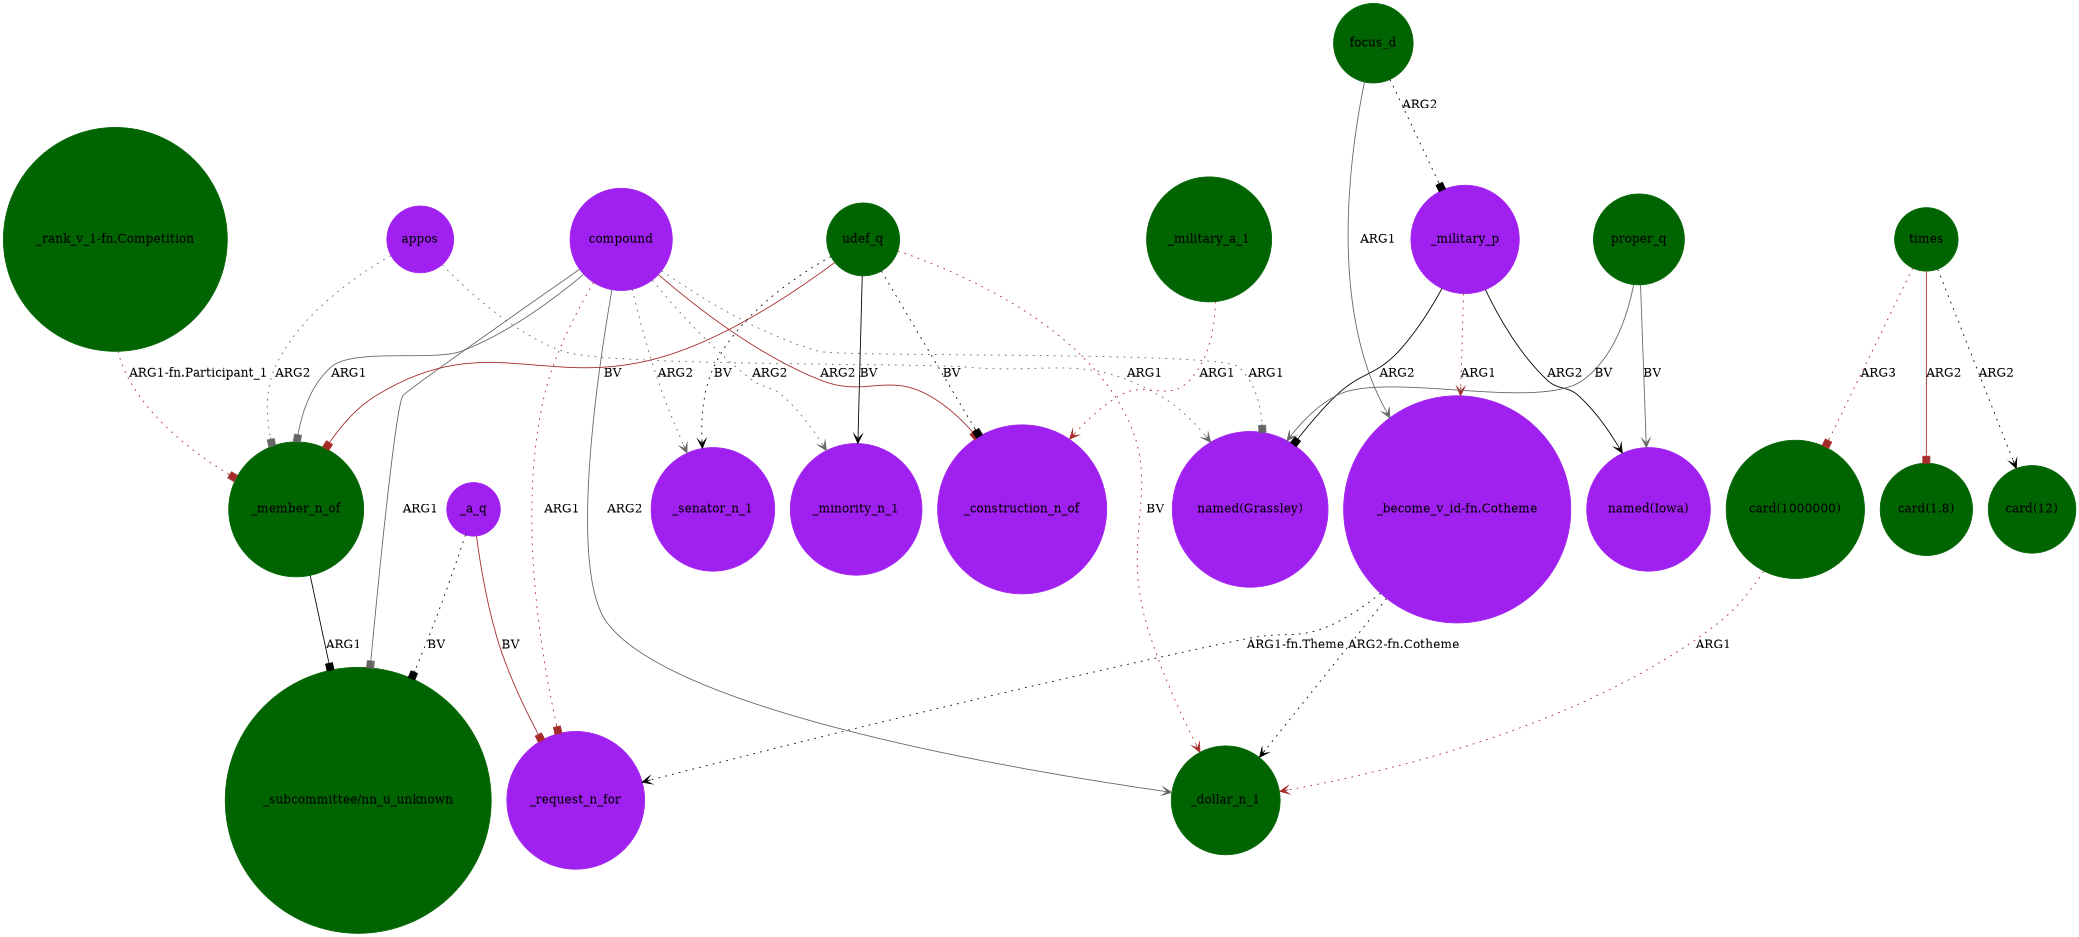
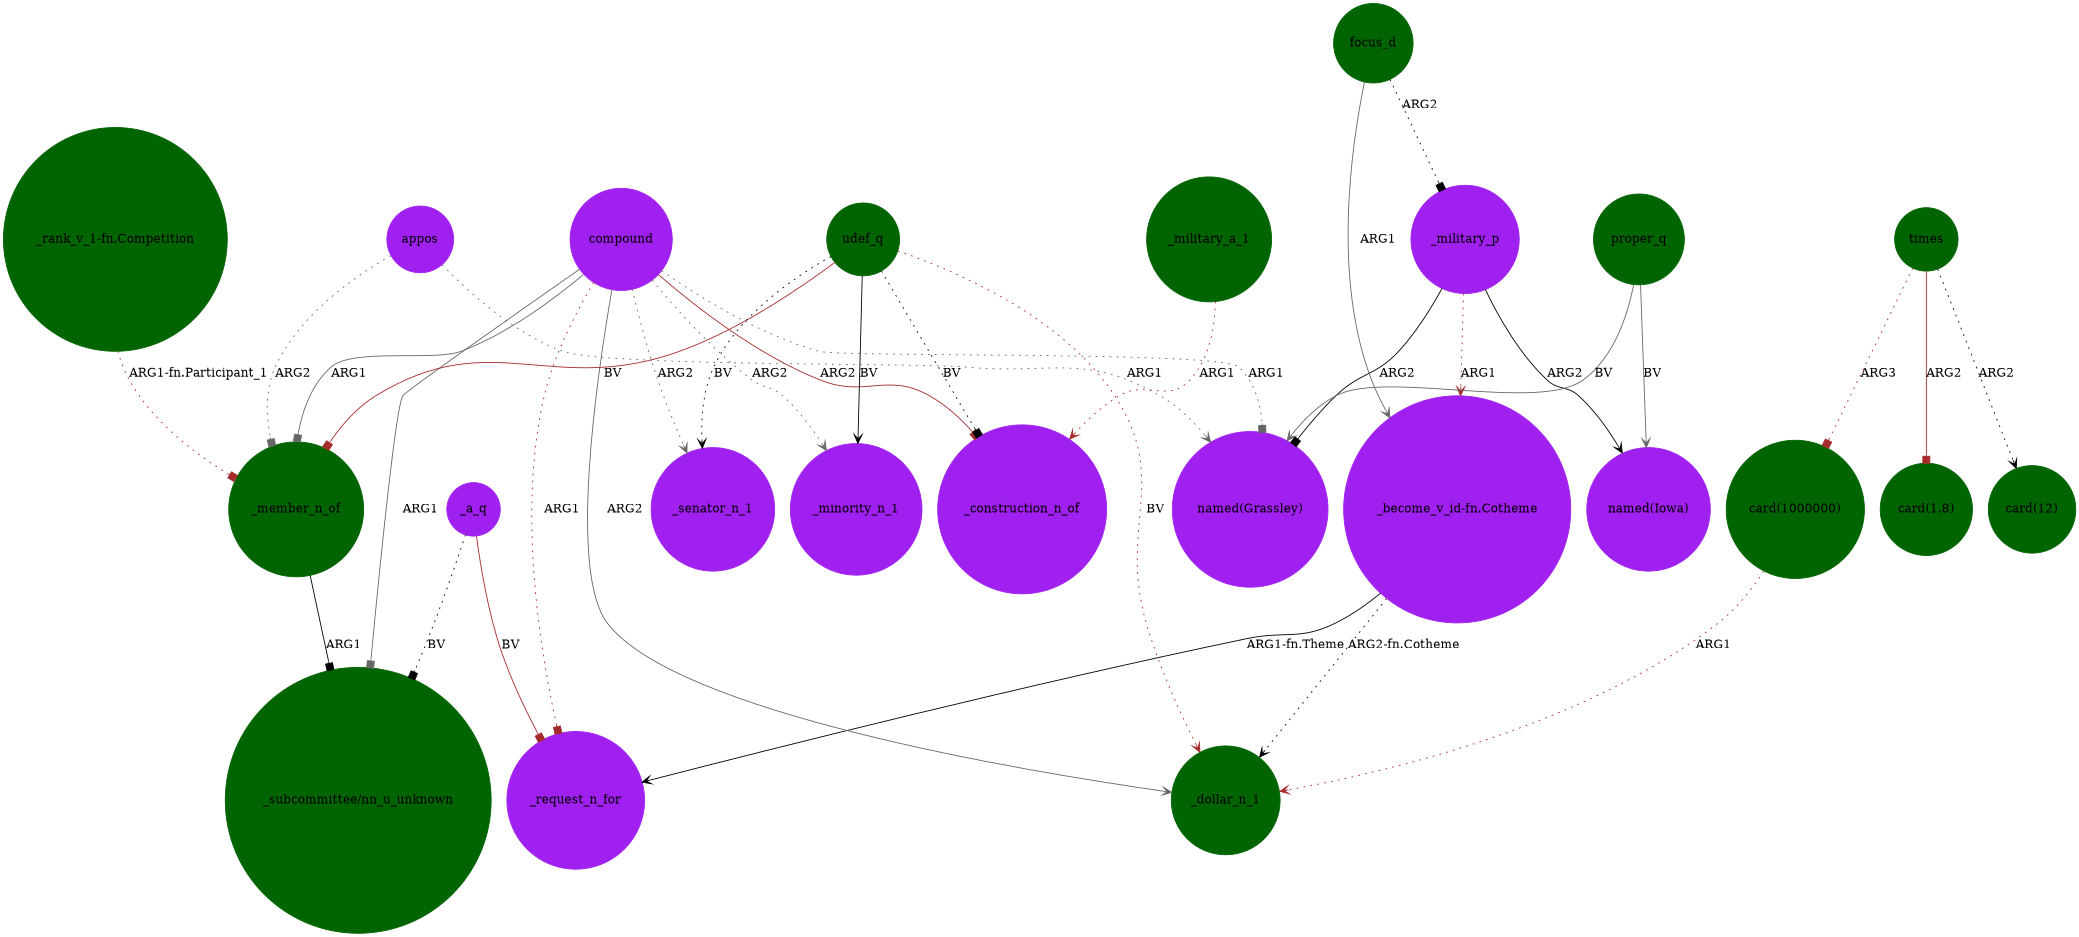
(1019, 689) -> (1019, 689)
